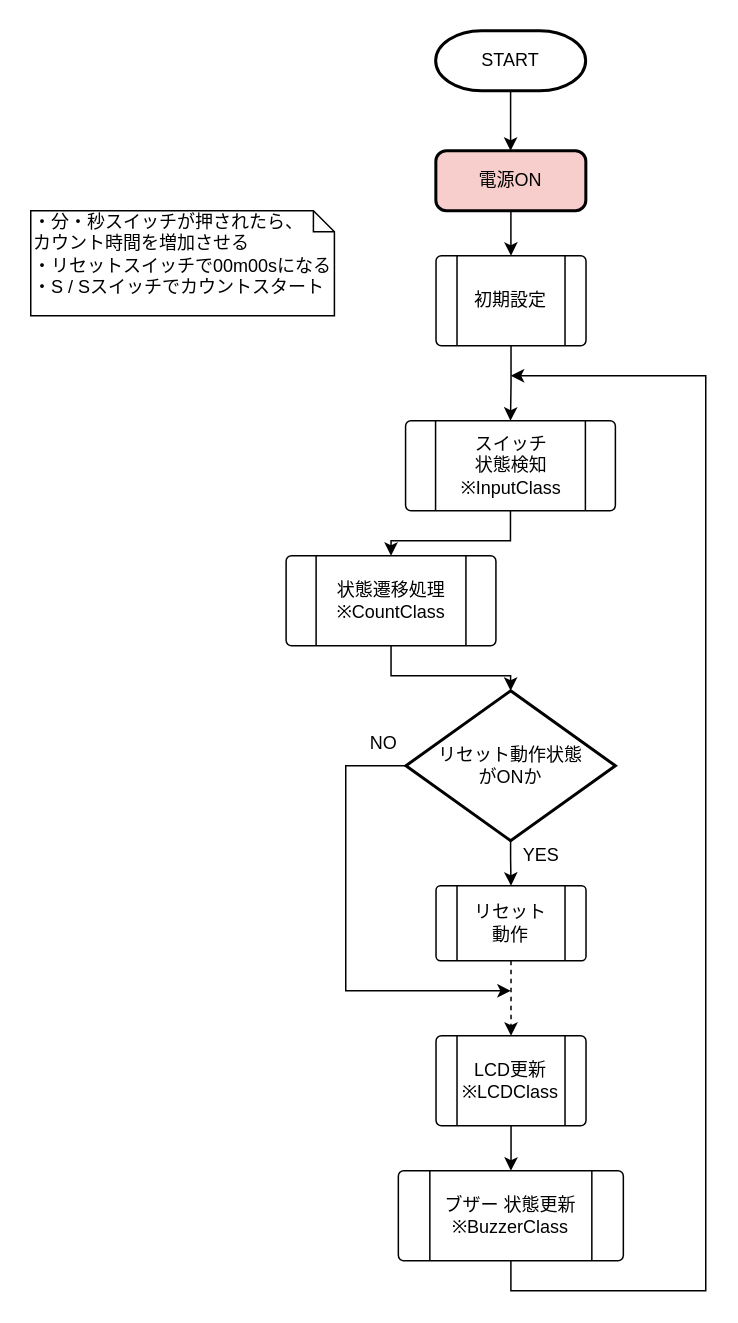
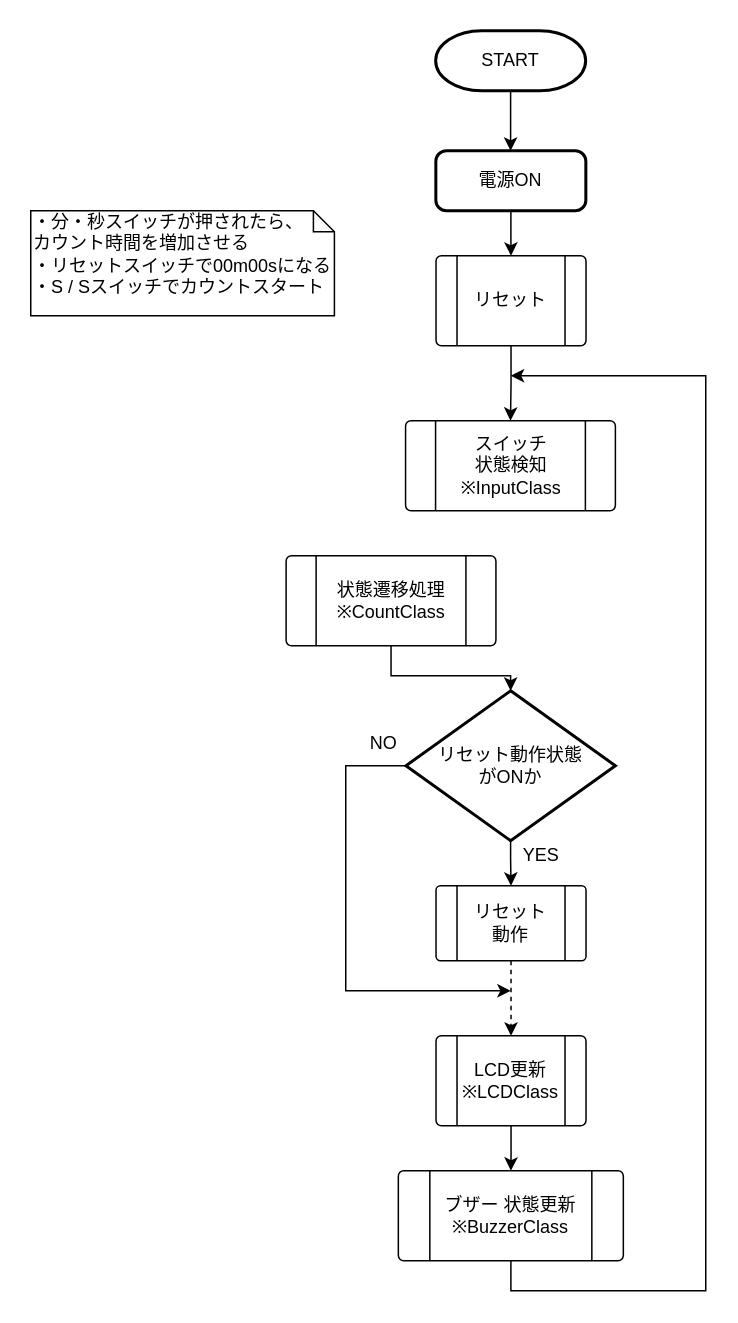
(511, 181) -> (511, 181)
(511, 301) -> (511, 301)
(463, 541) -> none
